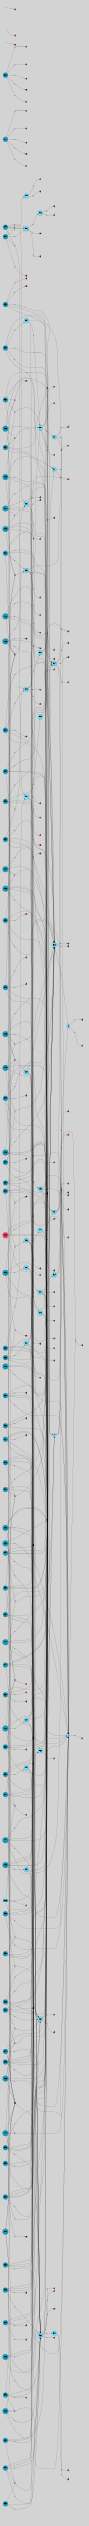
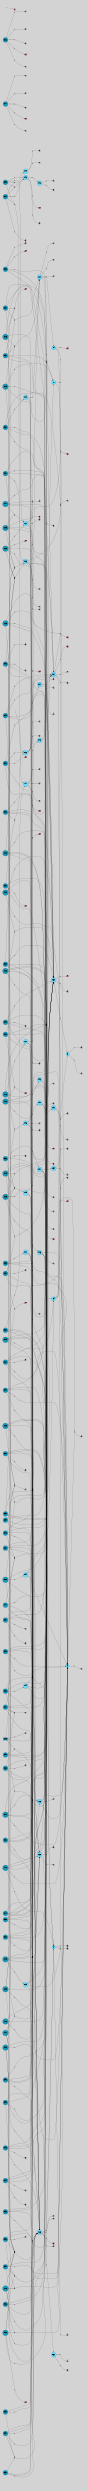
none -> (54, 1108)
(5, 1235) -> (5, 1340)
